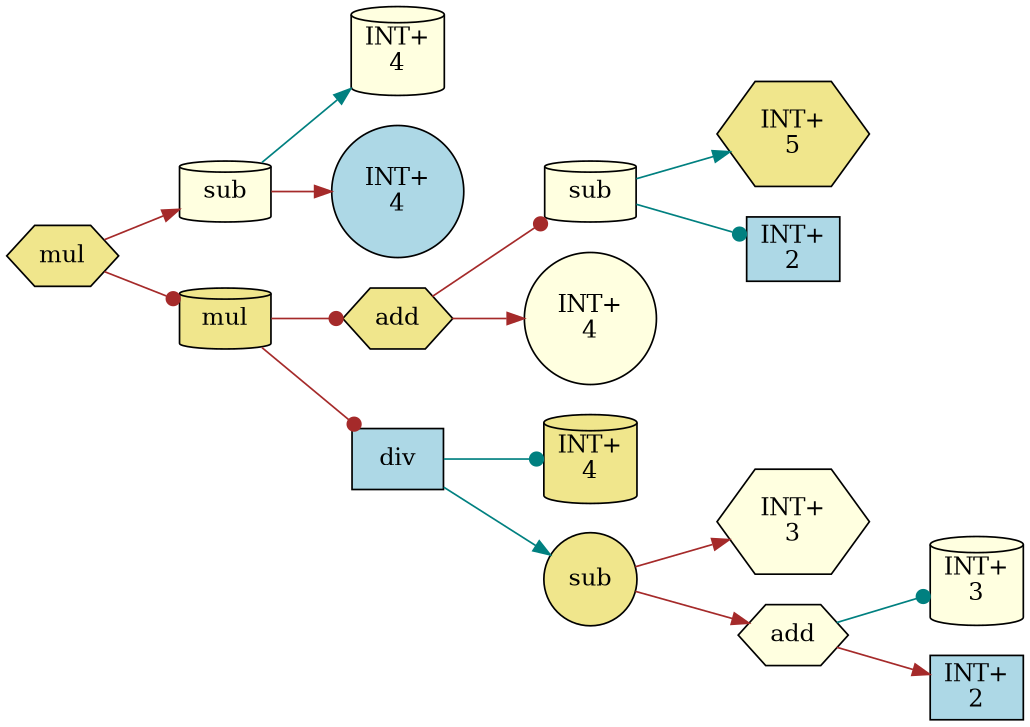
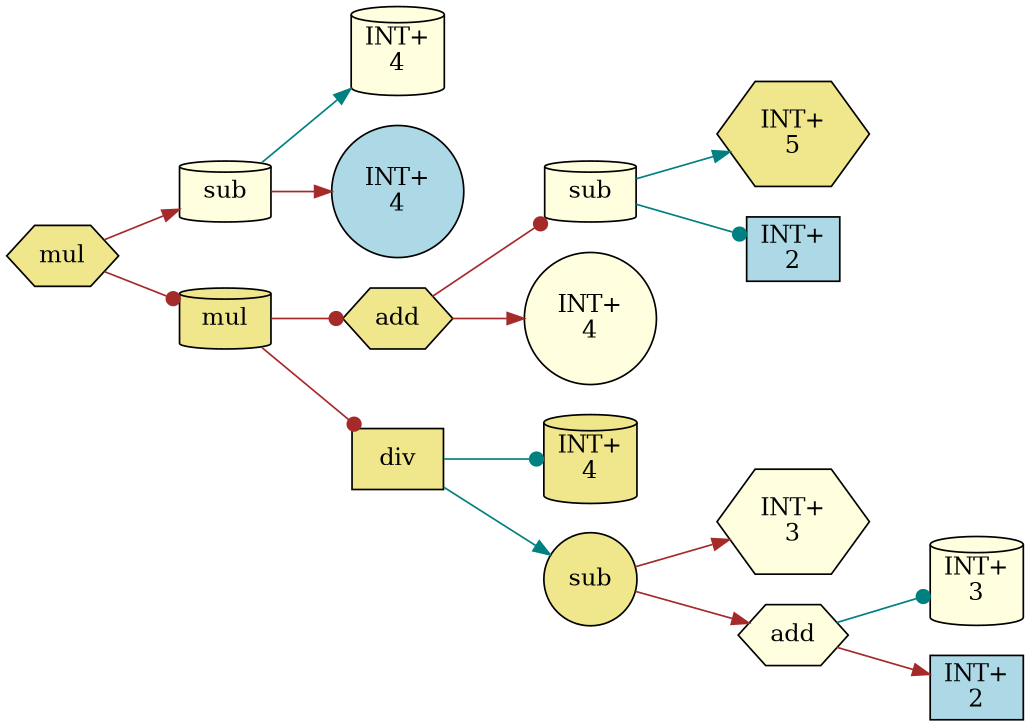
(398, 459) -> (398, 459)
